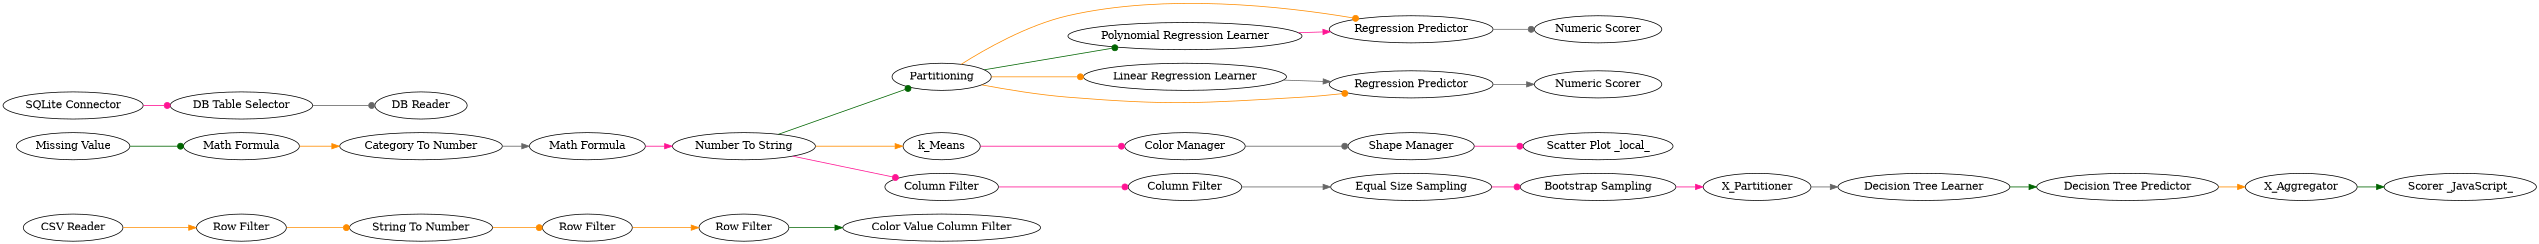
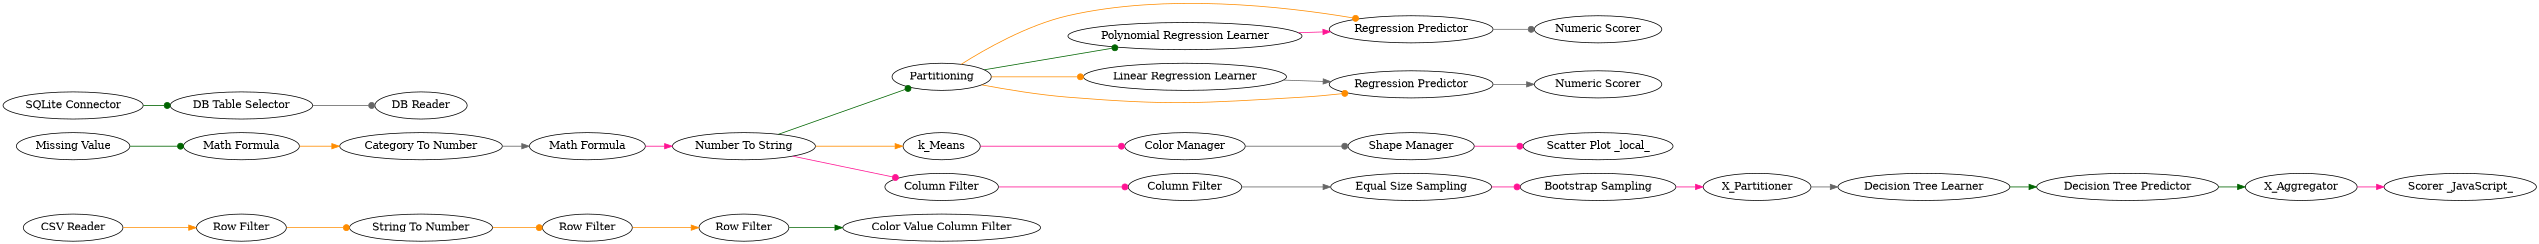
(154, 105) -> (154, 105)
(2228, 187) -> (2228, 187)
(2367, 187) -> (2367, 187)
